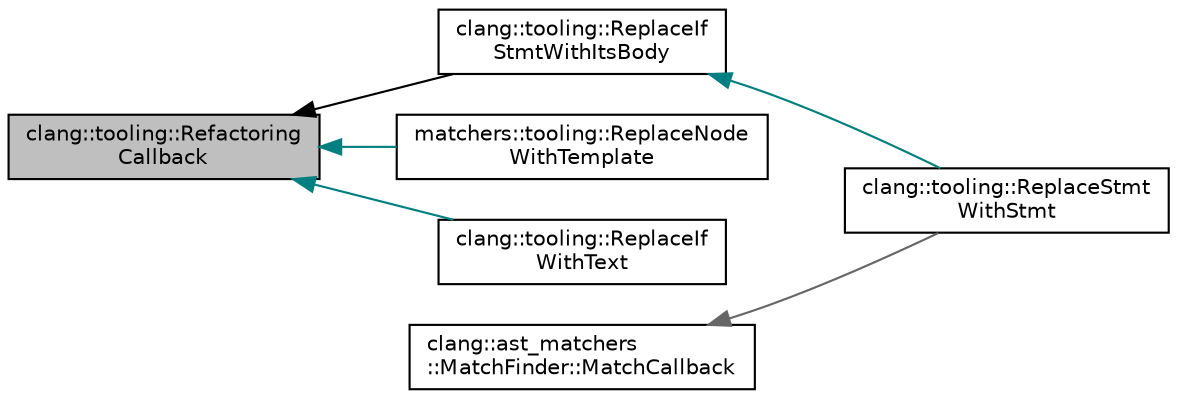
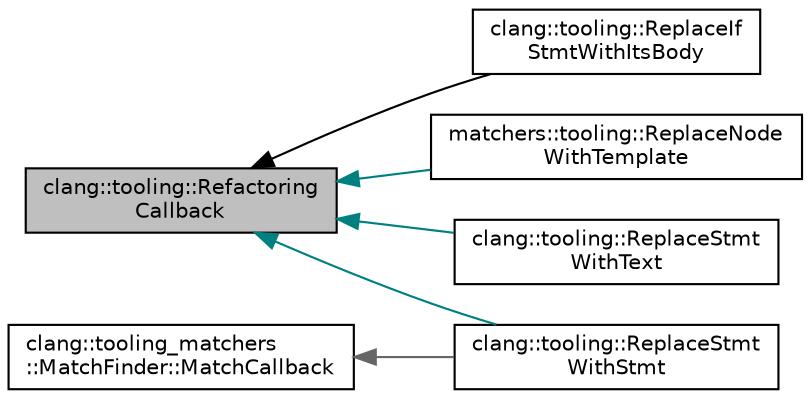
(837, 121) -> (384, 286)
(582, 252) -> (617, 252)
(582, 357) -> (181, 357)
